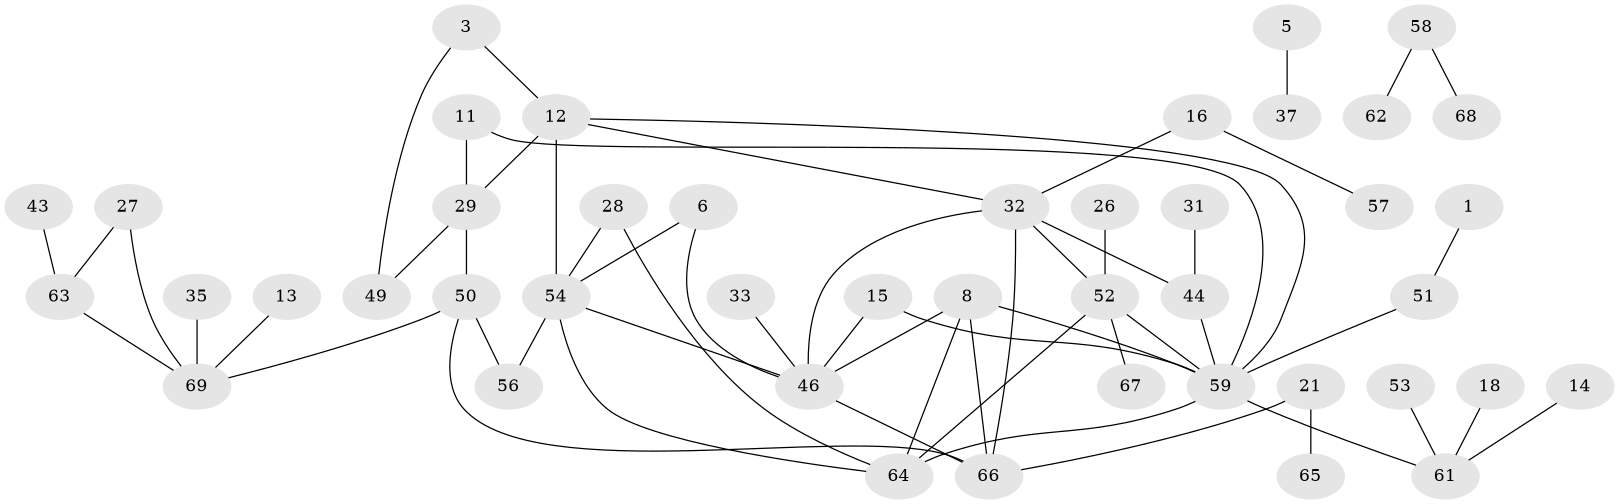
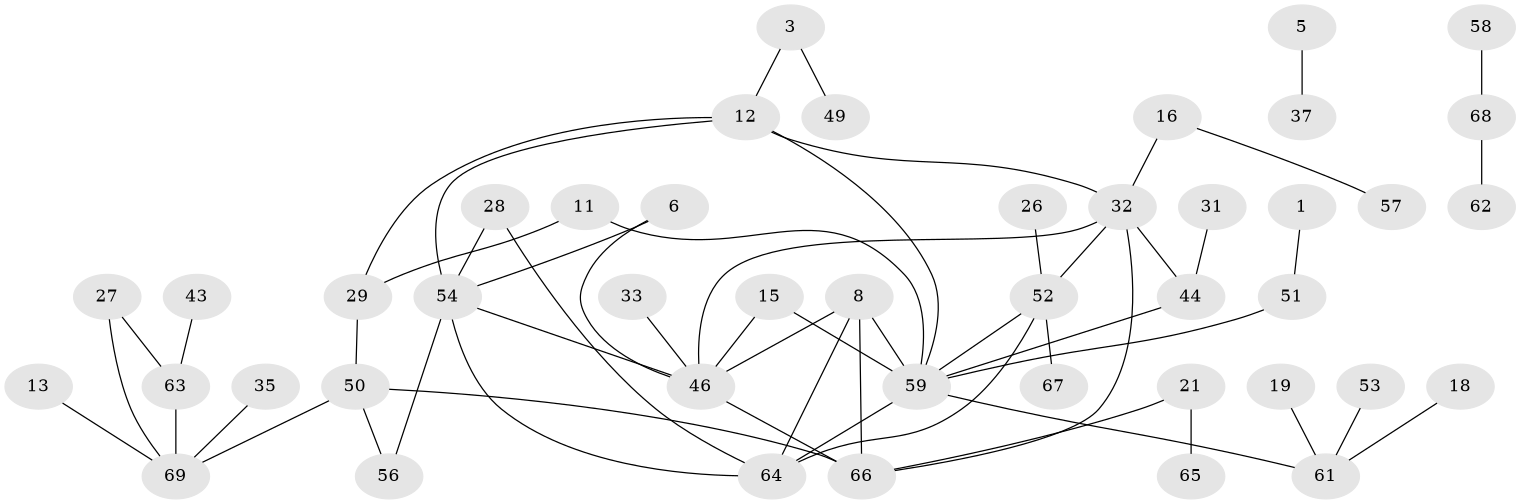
(1399, 72) -> (1482, 162)
(422, 252) -> none
(1580, 387) -> (1281, 387)
